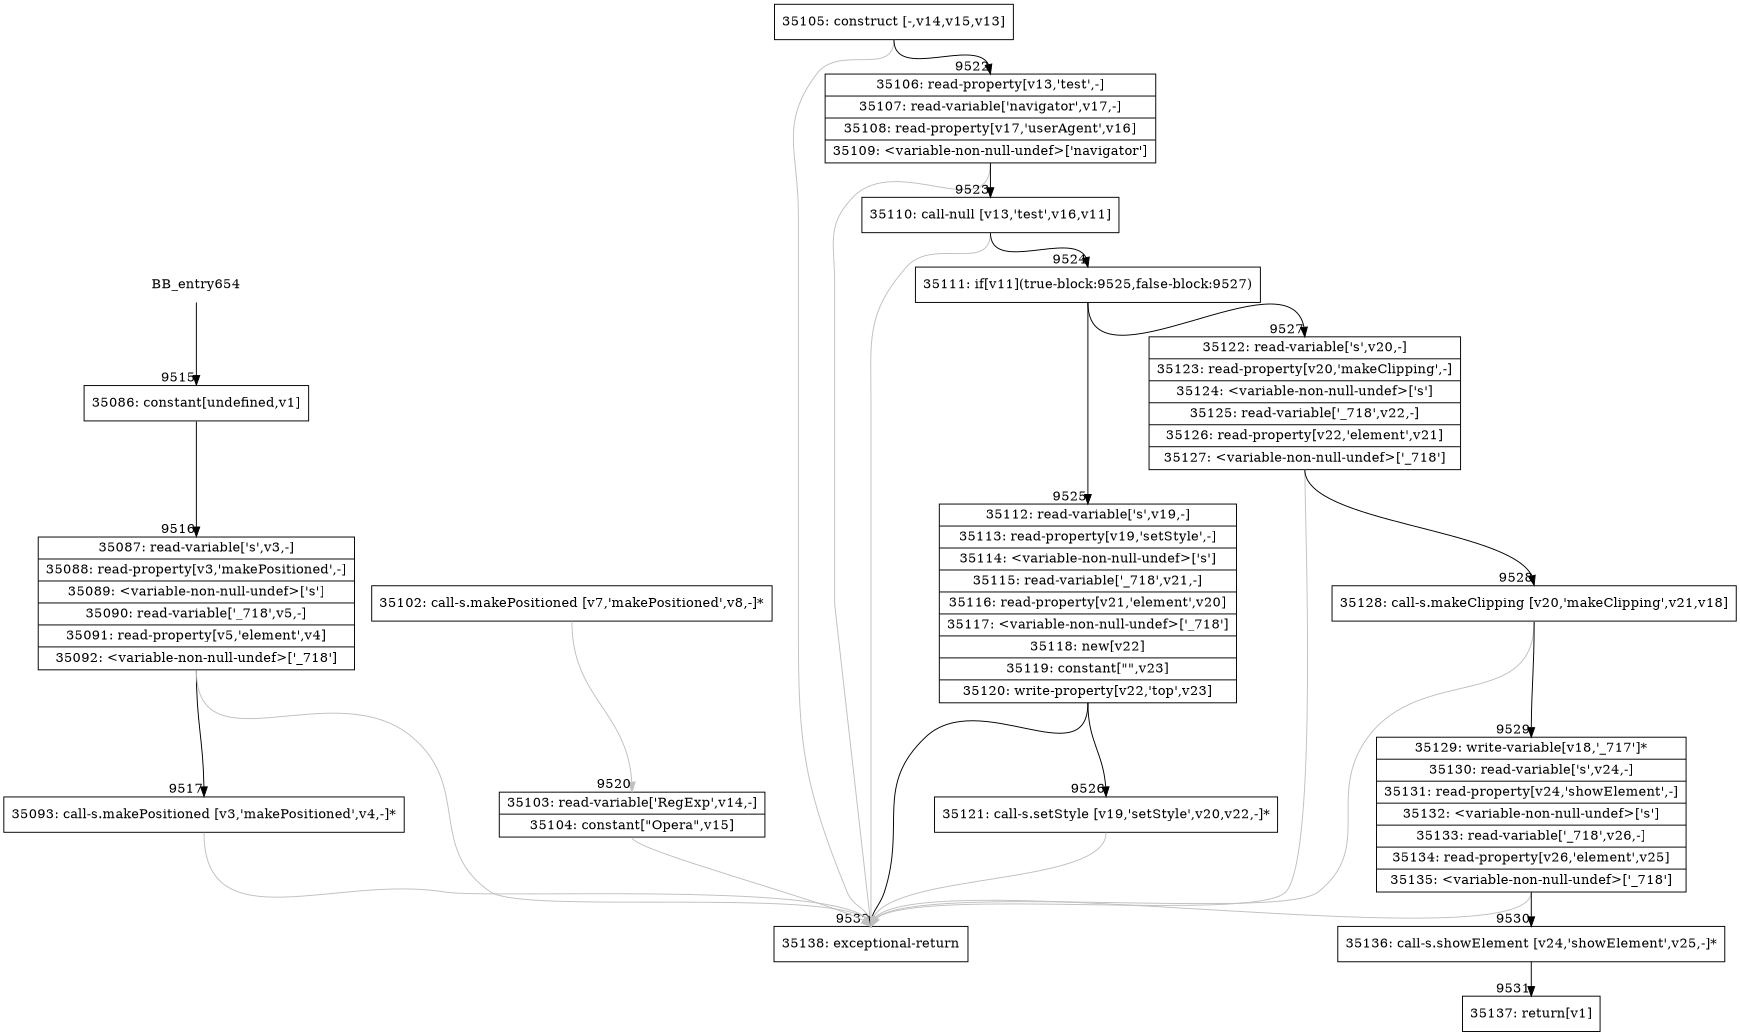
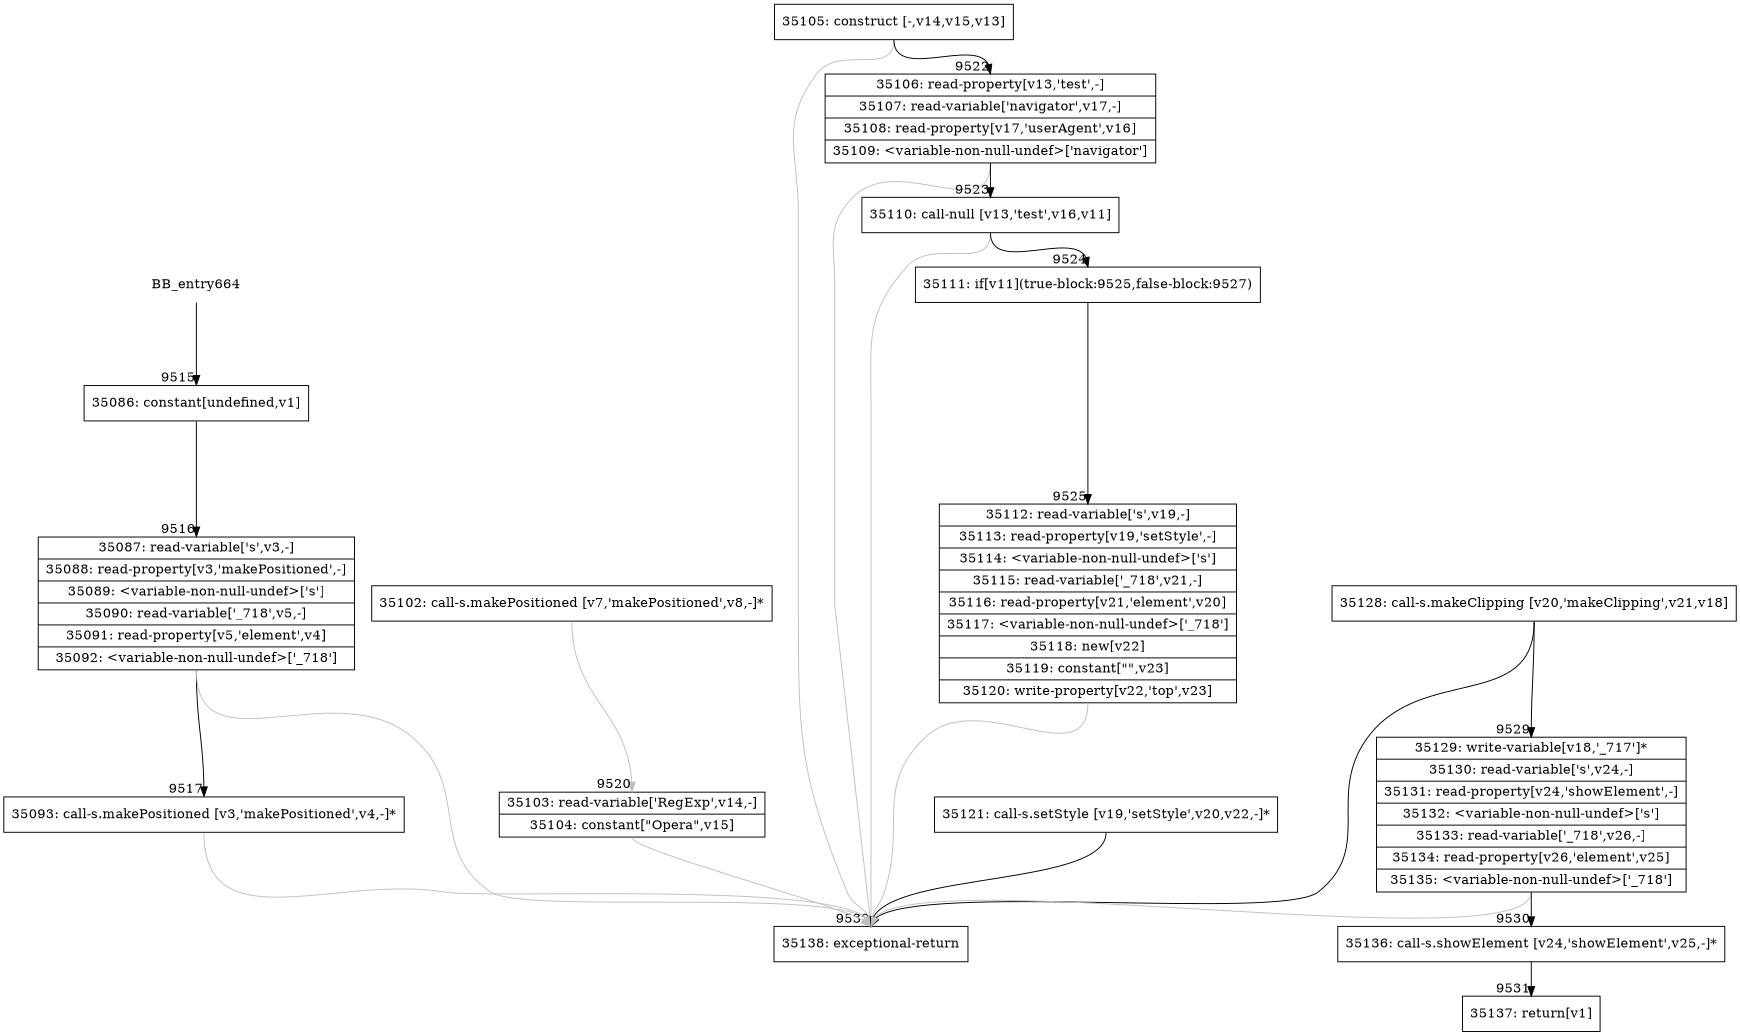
(196, 285) -> (196, 285)
(1305, 403) -> none
(923, 740) -> (923, 740)
(1095, 745) -> none
(993, 879) -> (993, 879)
(1289, 900) -> (1289, 900)
